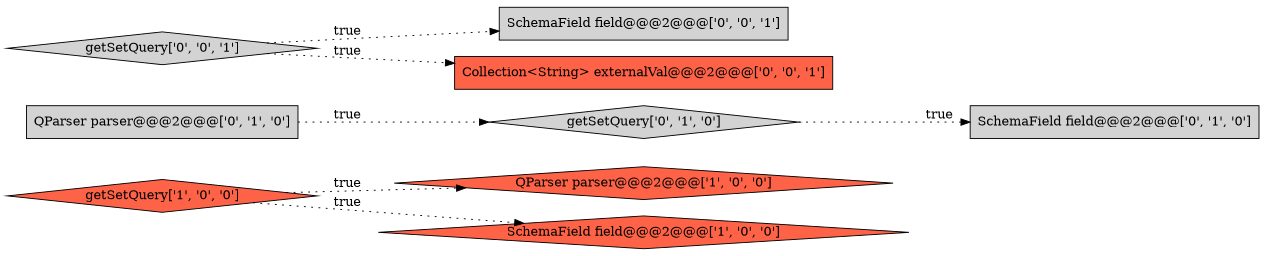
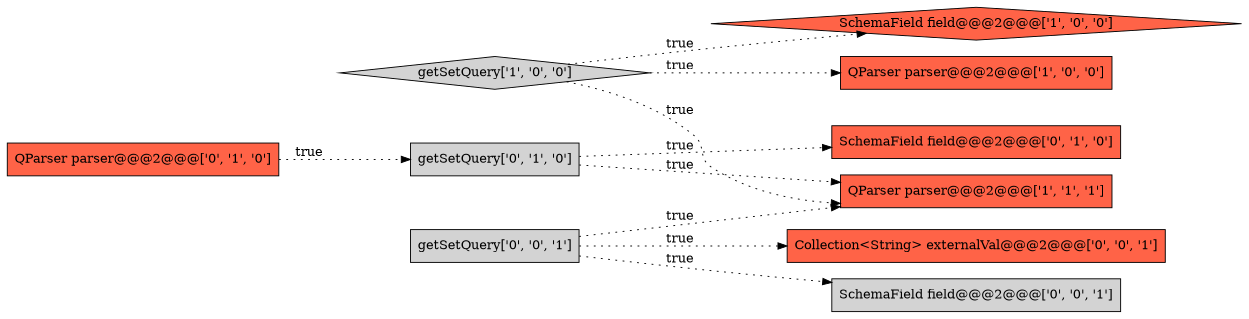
(162, 48) -> (495, 246)
(162, 122) -> (143, 159)
(644, 122) -> (495, 159)
(1115, 122) -> (976, 142)
(644, 183) -> (976, 73)
none -> (976, 191)
(162, 196) -> (495, 73)
